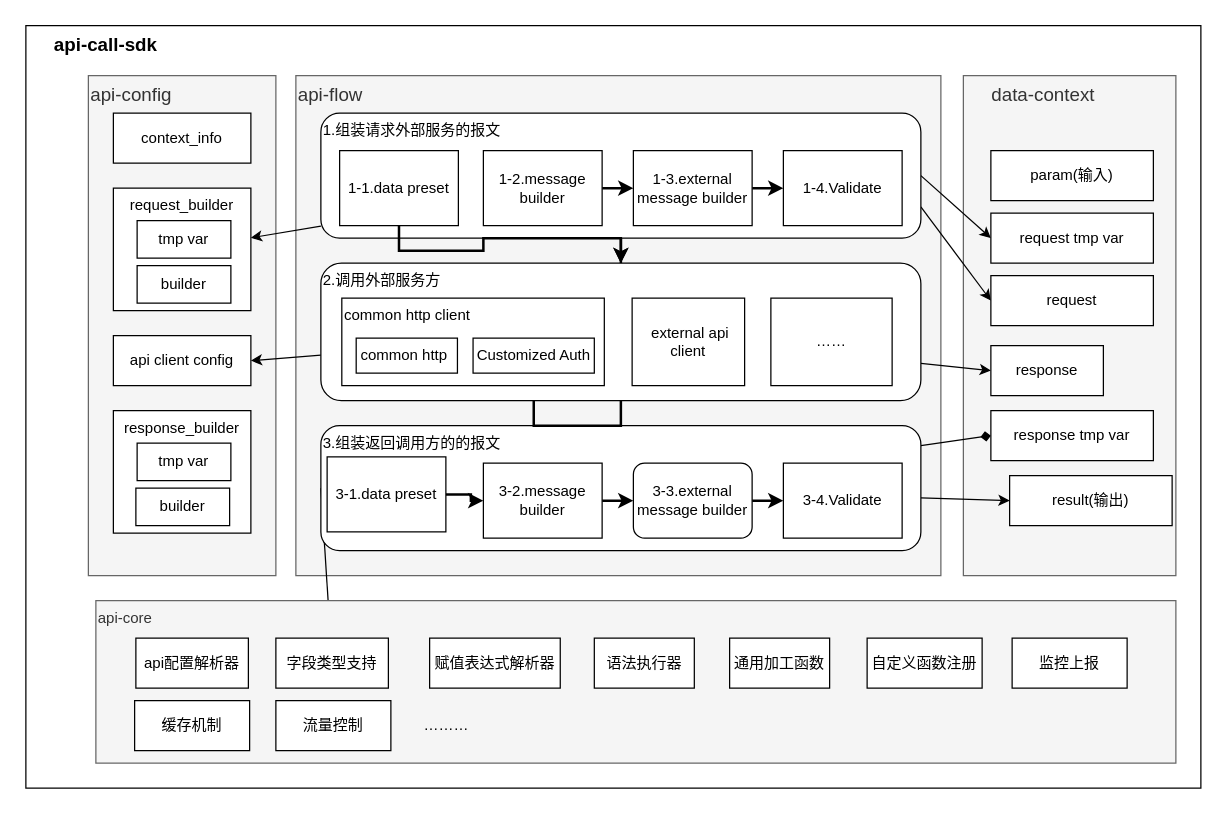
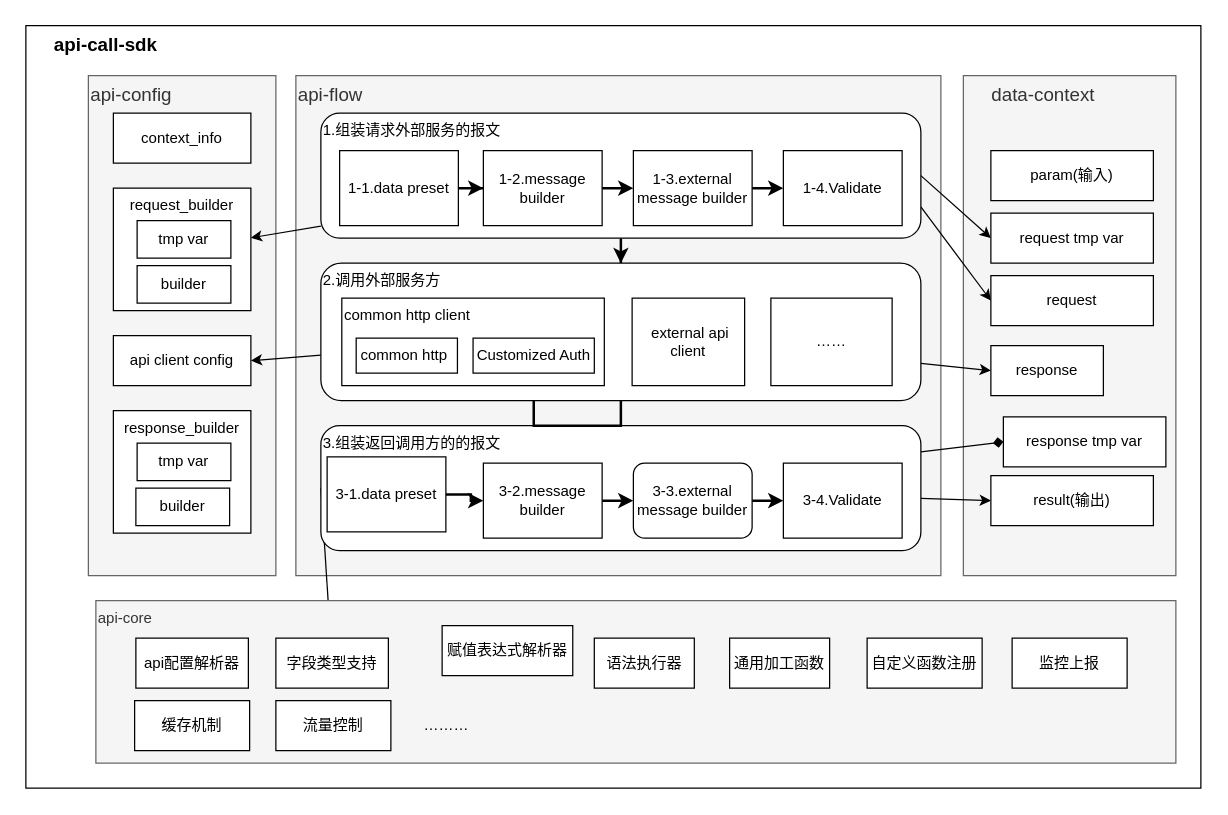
(436, 251) -> (476, 188)
(1072, 436) -> (1084, 442)
(1091, 501) -> (1072, 501)
(495, 663) -> (507, 651)
